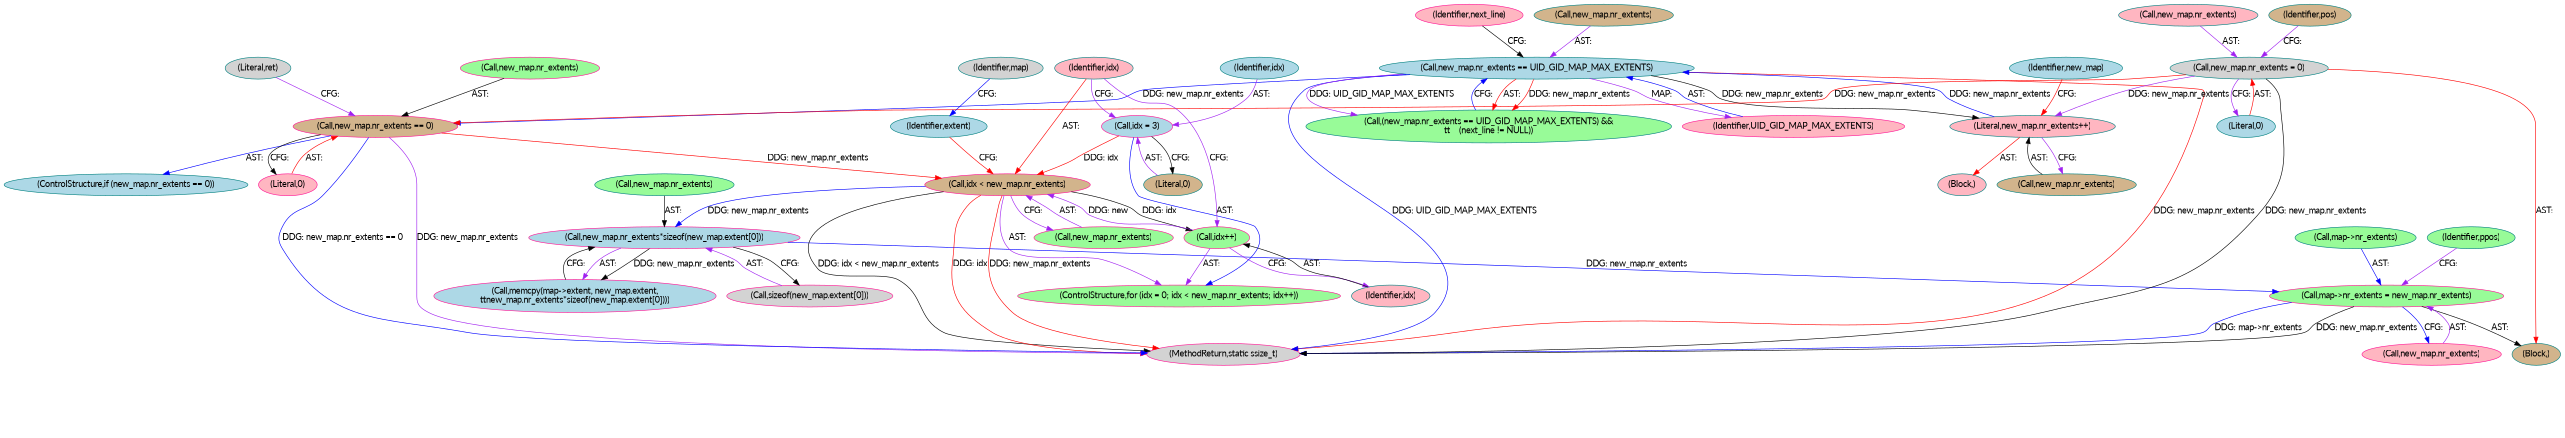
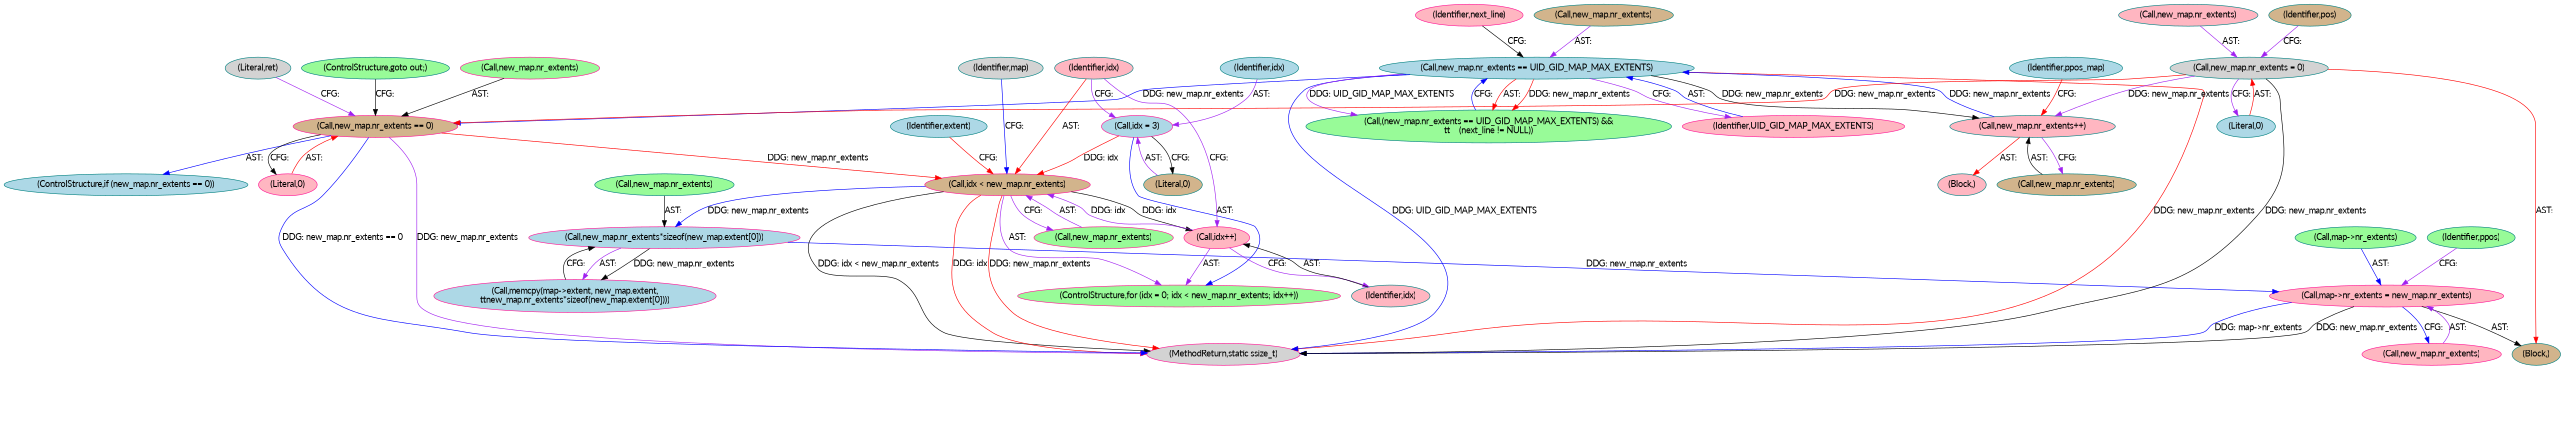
none -> (375, 68)
(2066, 68) -> (2066, 68)
(972, 95) -> (1004, 123)
(1663, 95) -> (1663, 95)
(2033, 126) -> (2033, 126)
(1108, 211) -> (1108, 211)
(1217, 238) -> (1217, 238)
(810, 296) -> none
(2387, 296) -> (2387, 296)
